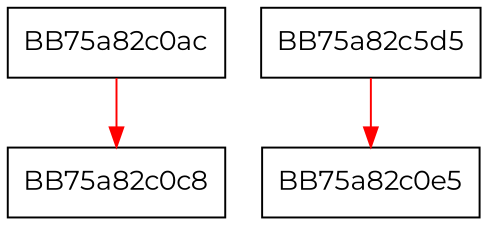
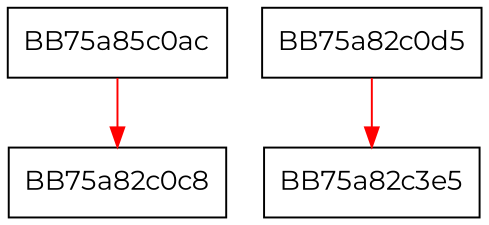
(117, 43) -> (117, 43)
(371, 43) -> (372, 43)
(371, 183) -> (372, 183)
